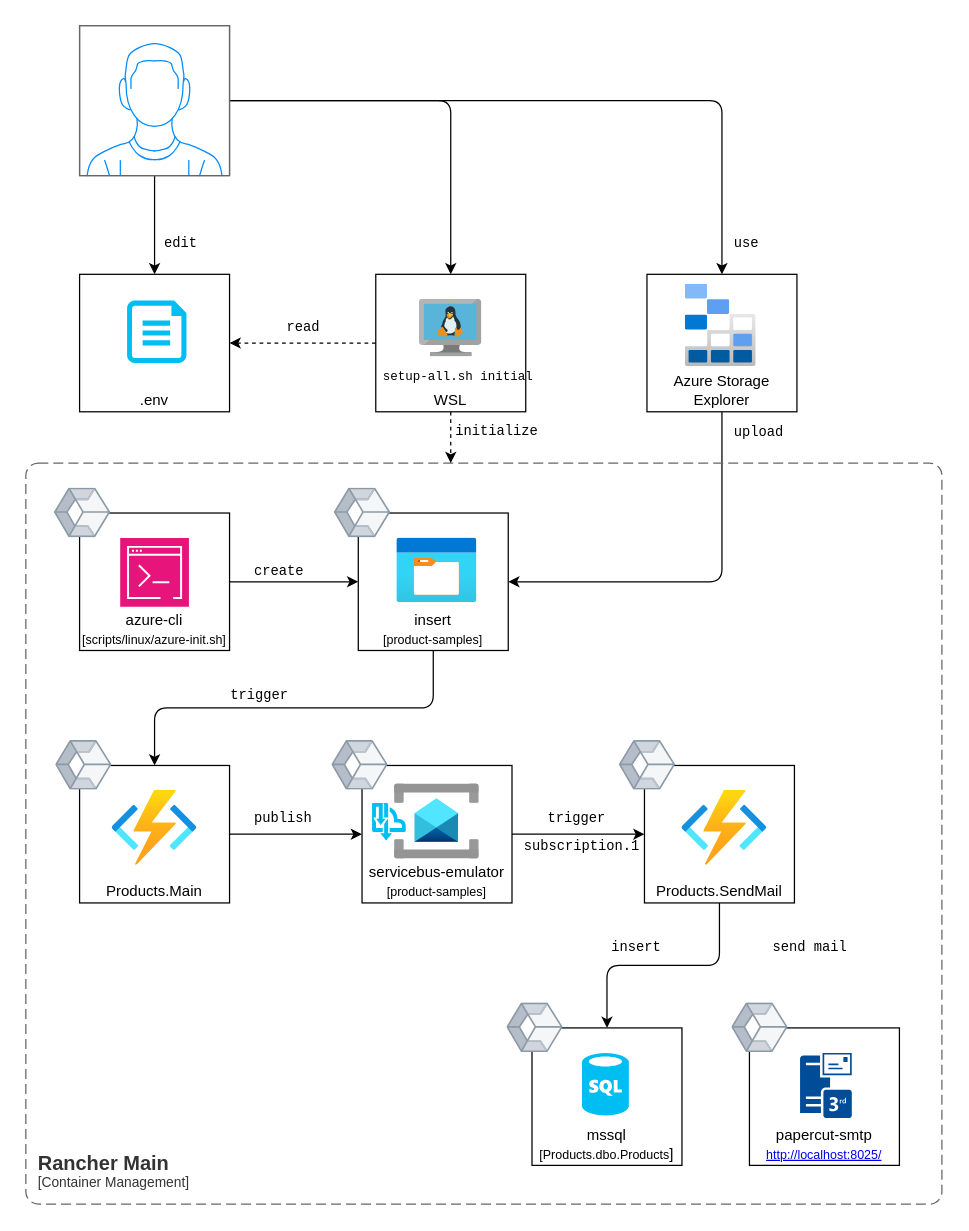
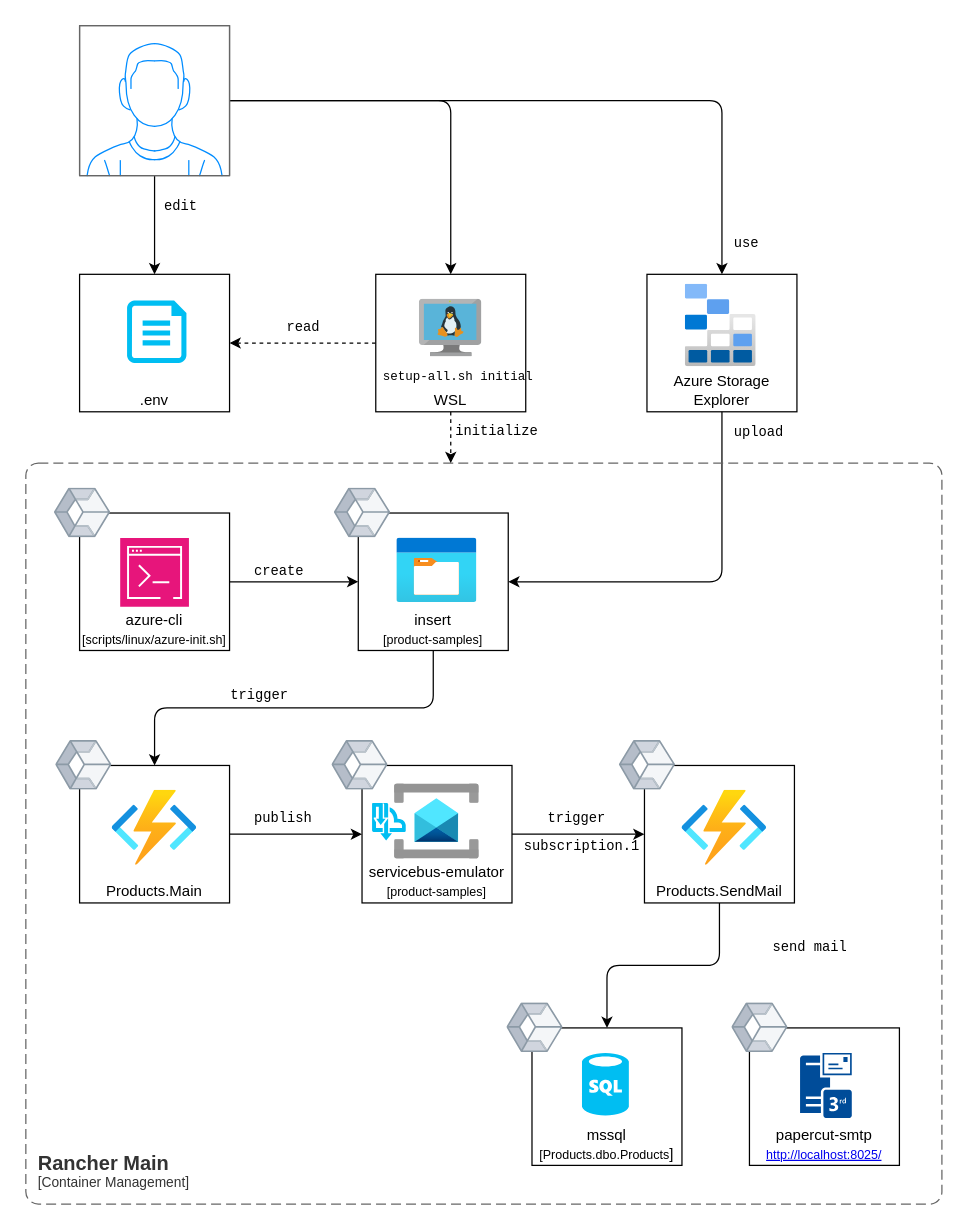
(249, 249) -> (249, 212)
(646, 953) -> none
